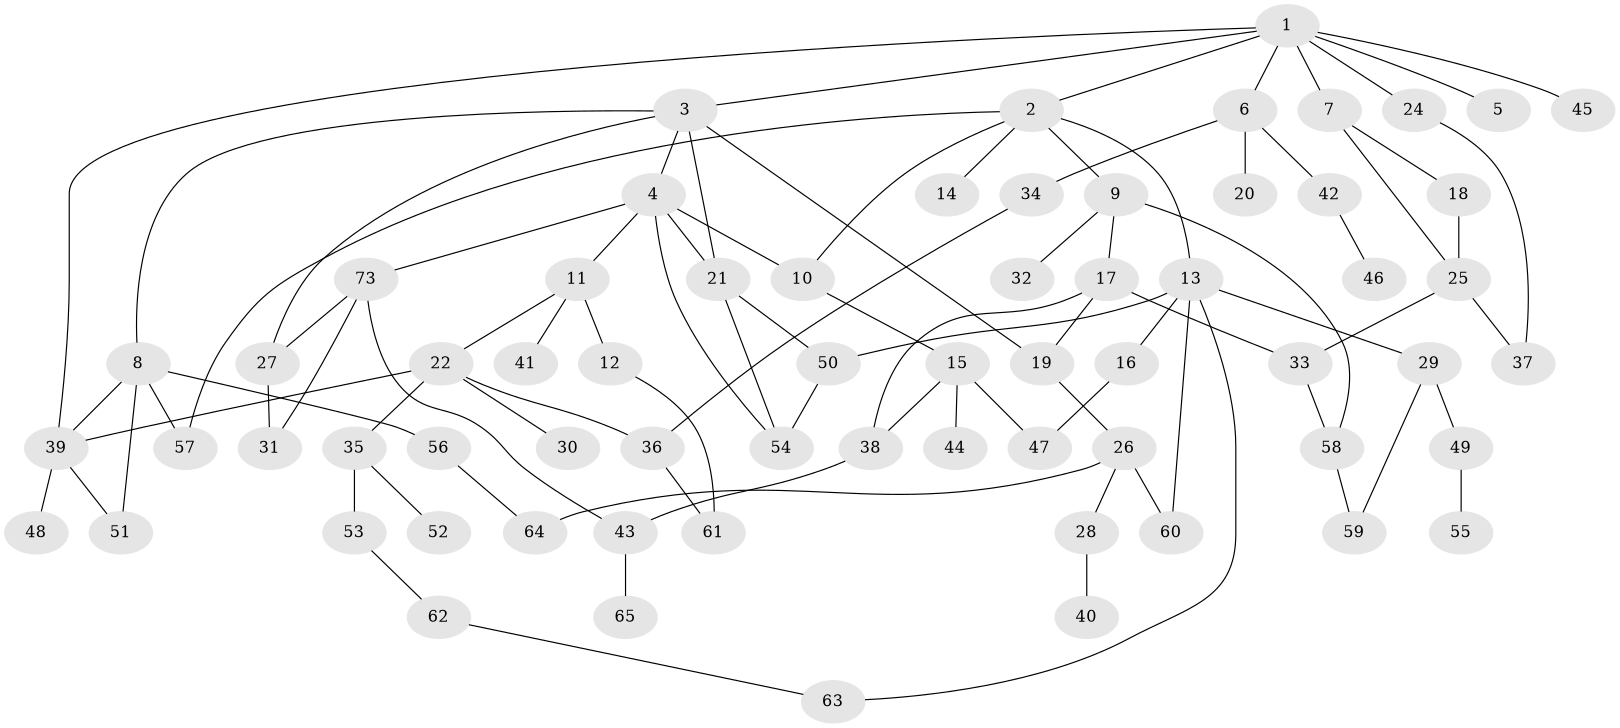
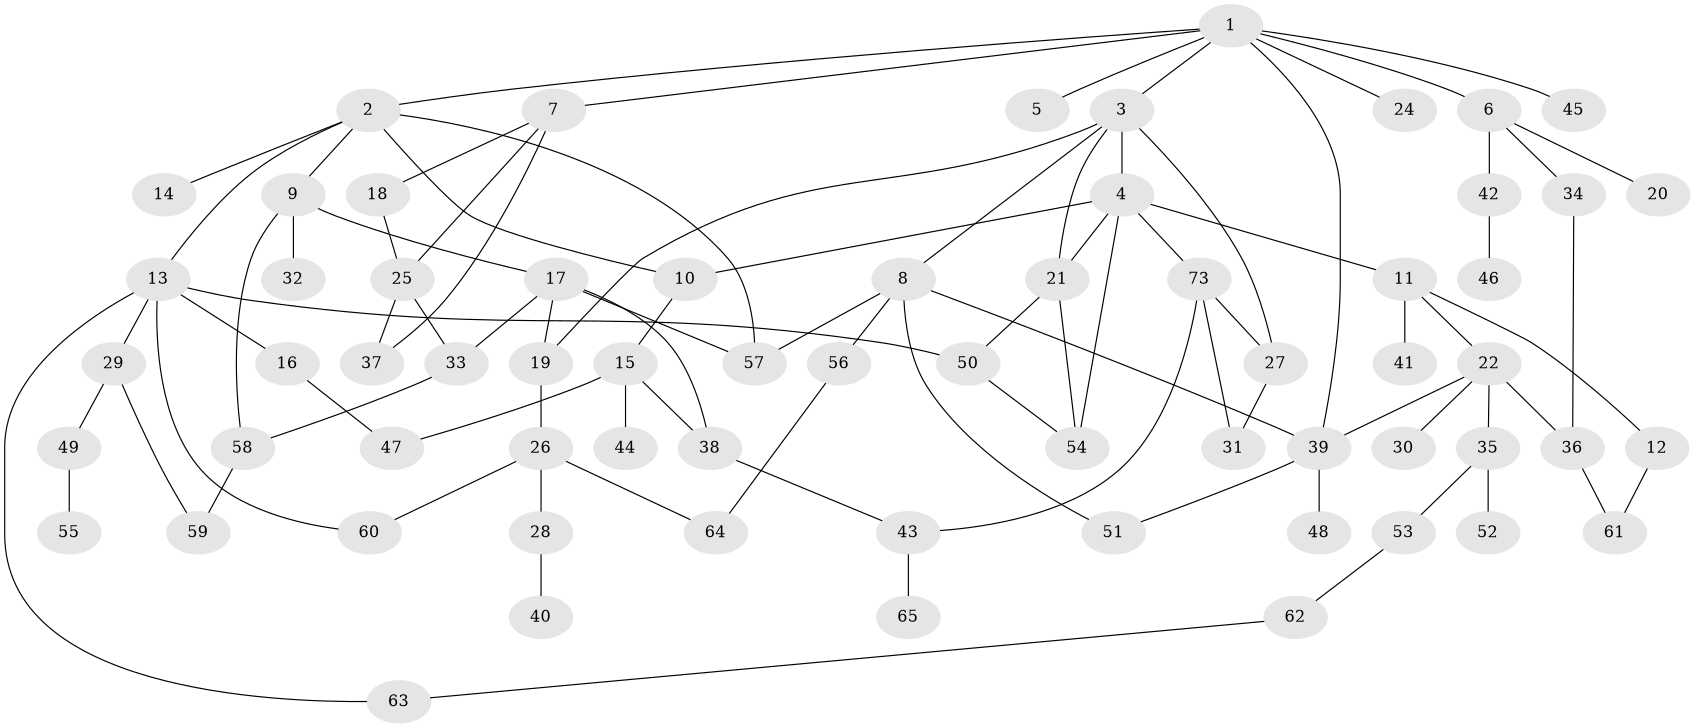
(1519, 216) -> (482, 249)
none -> (677, 331)
